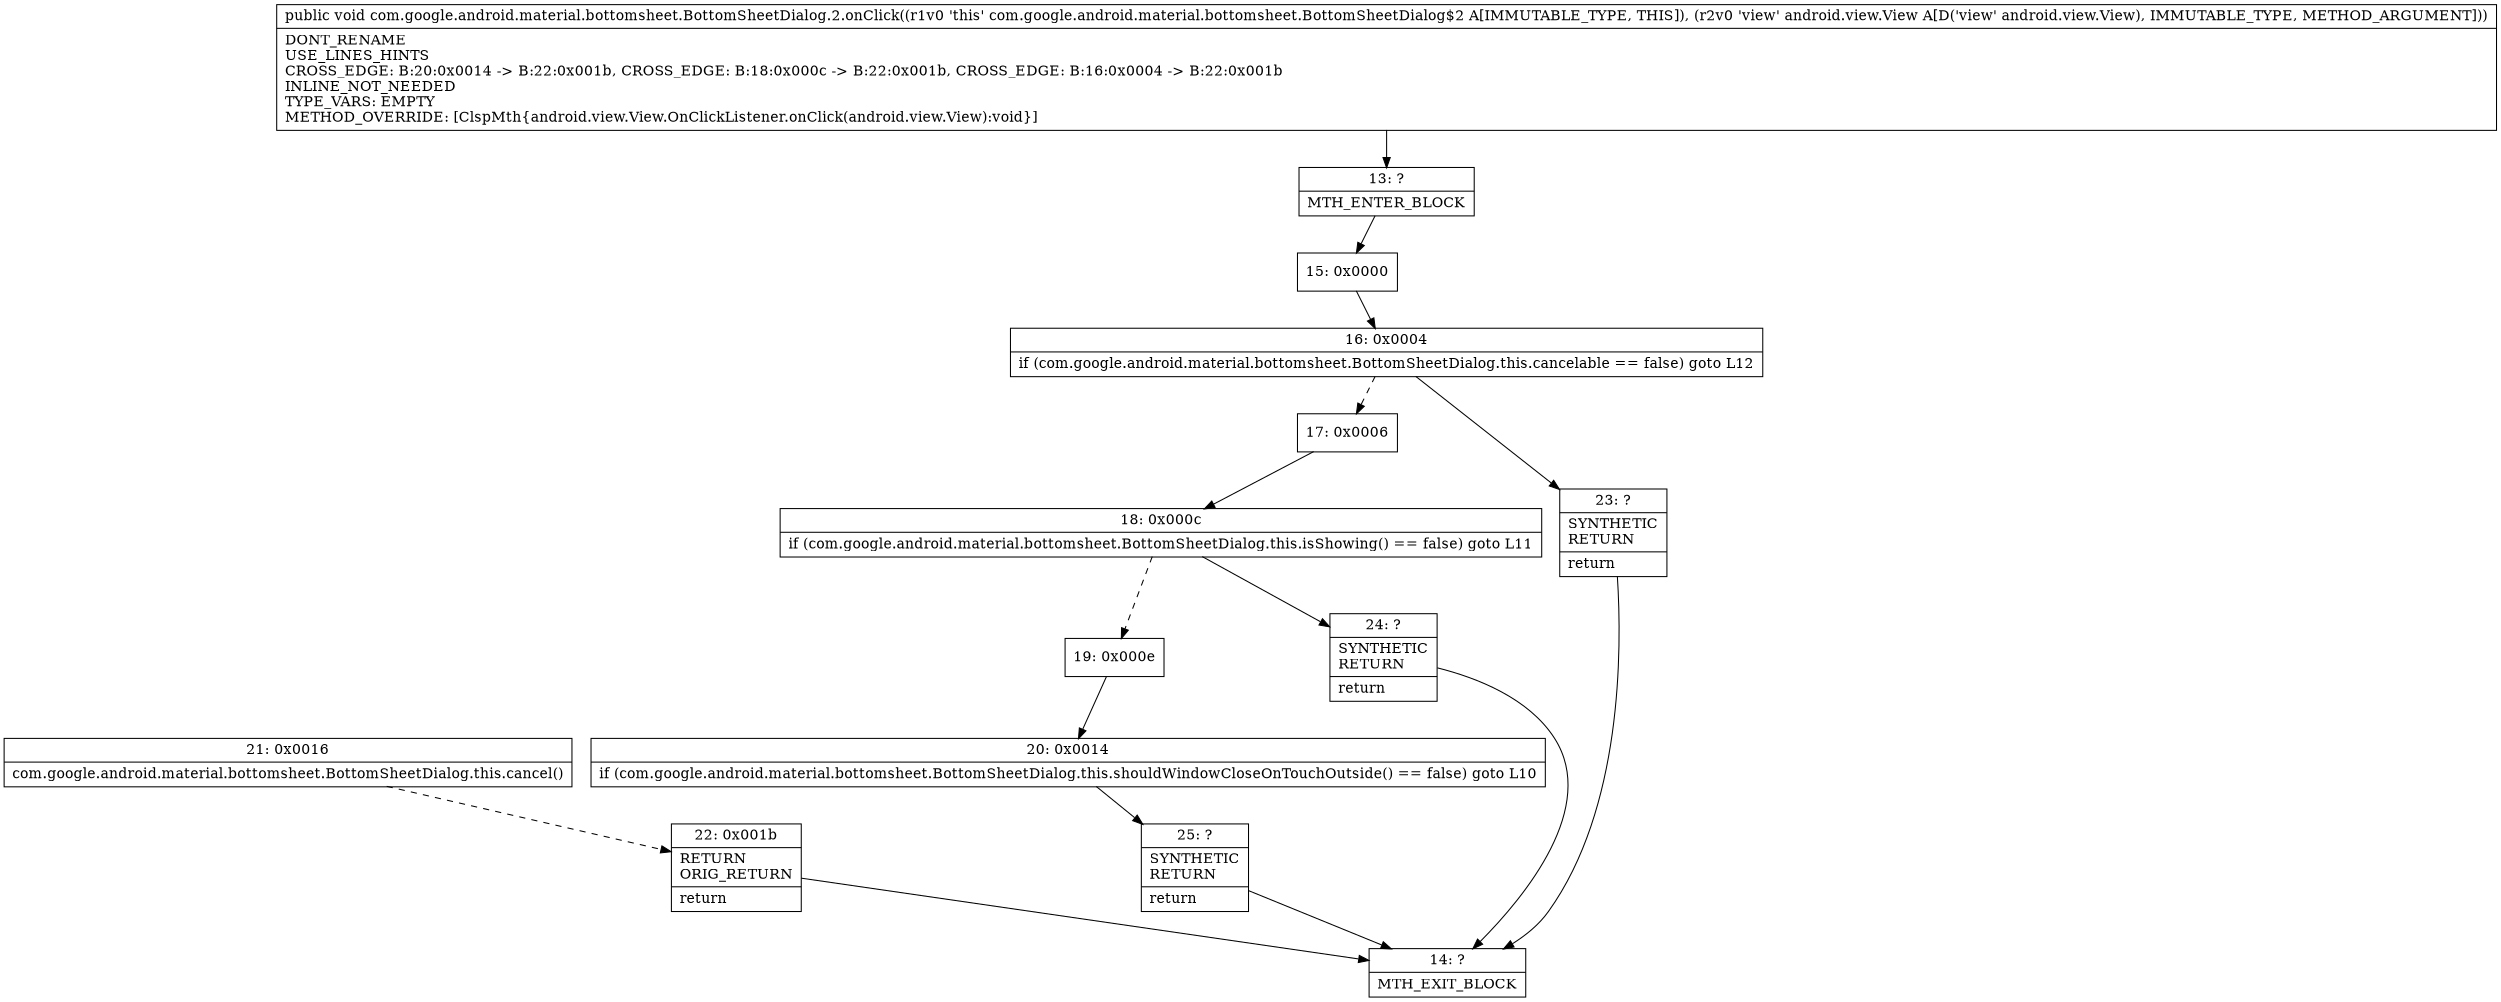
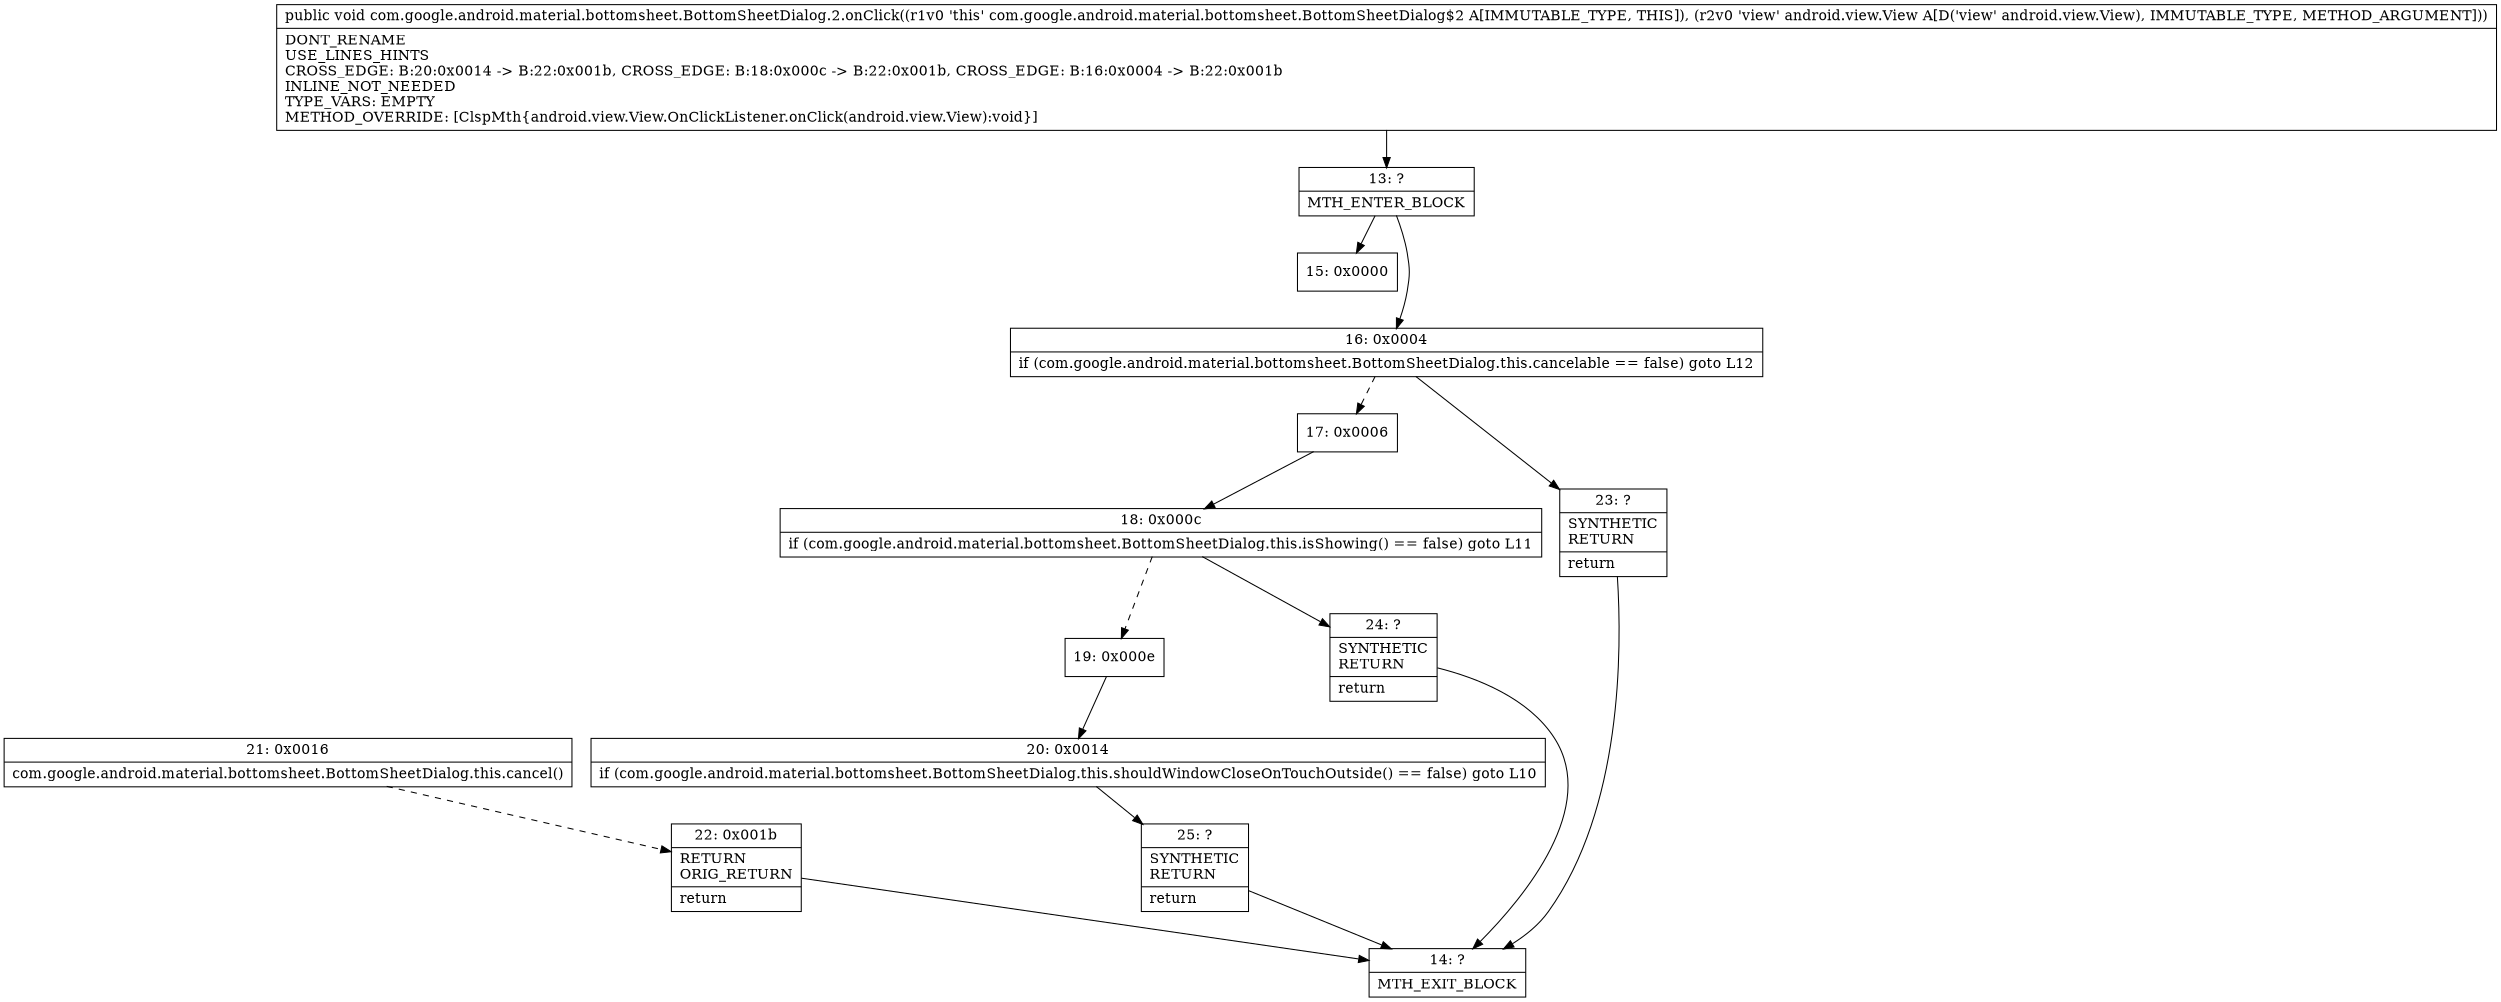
(1363, 305) -> (1409, 267)
